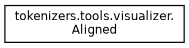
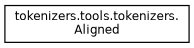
(95, 24) -> (97, 24)
